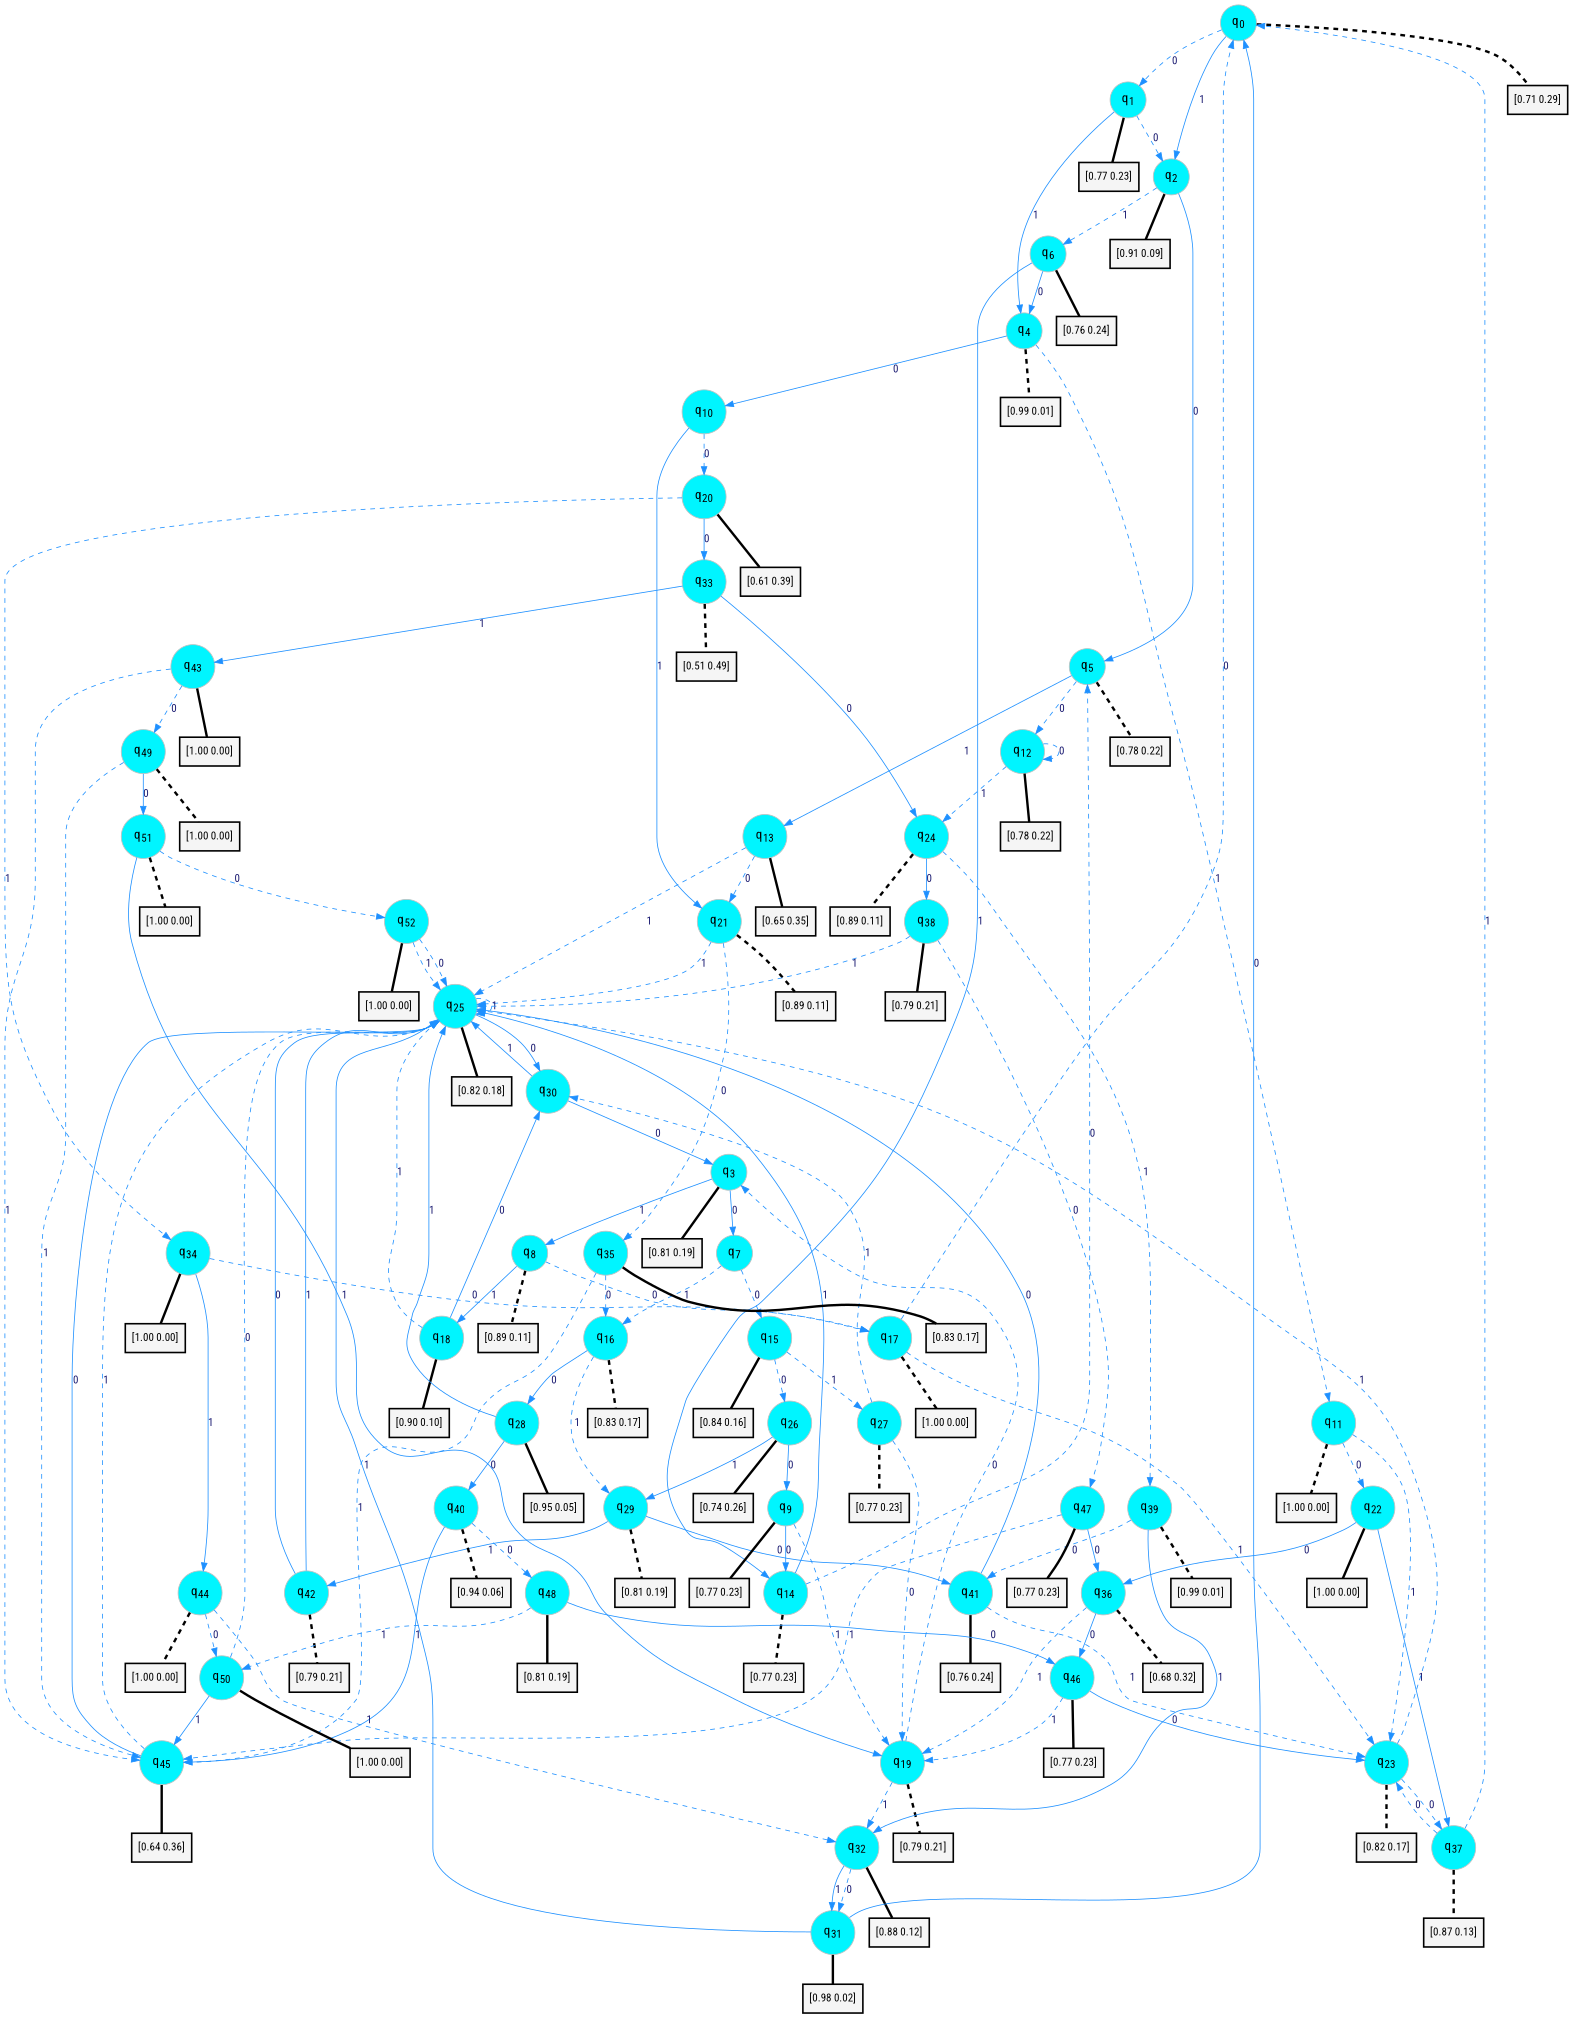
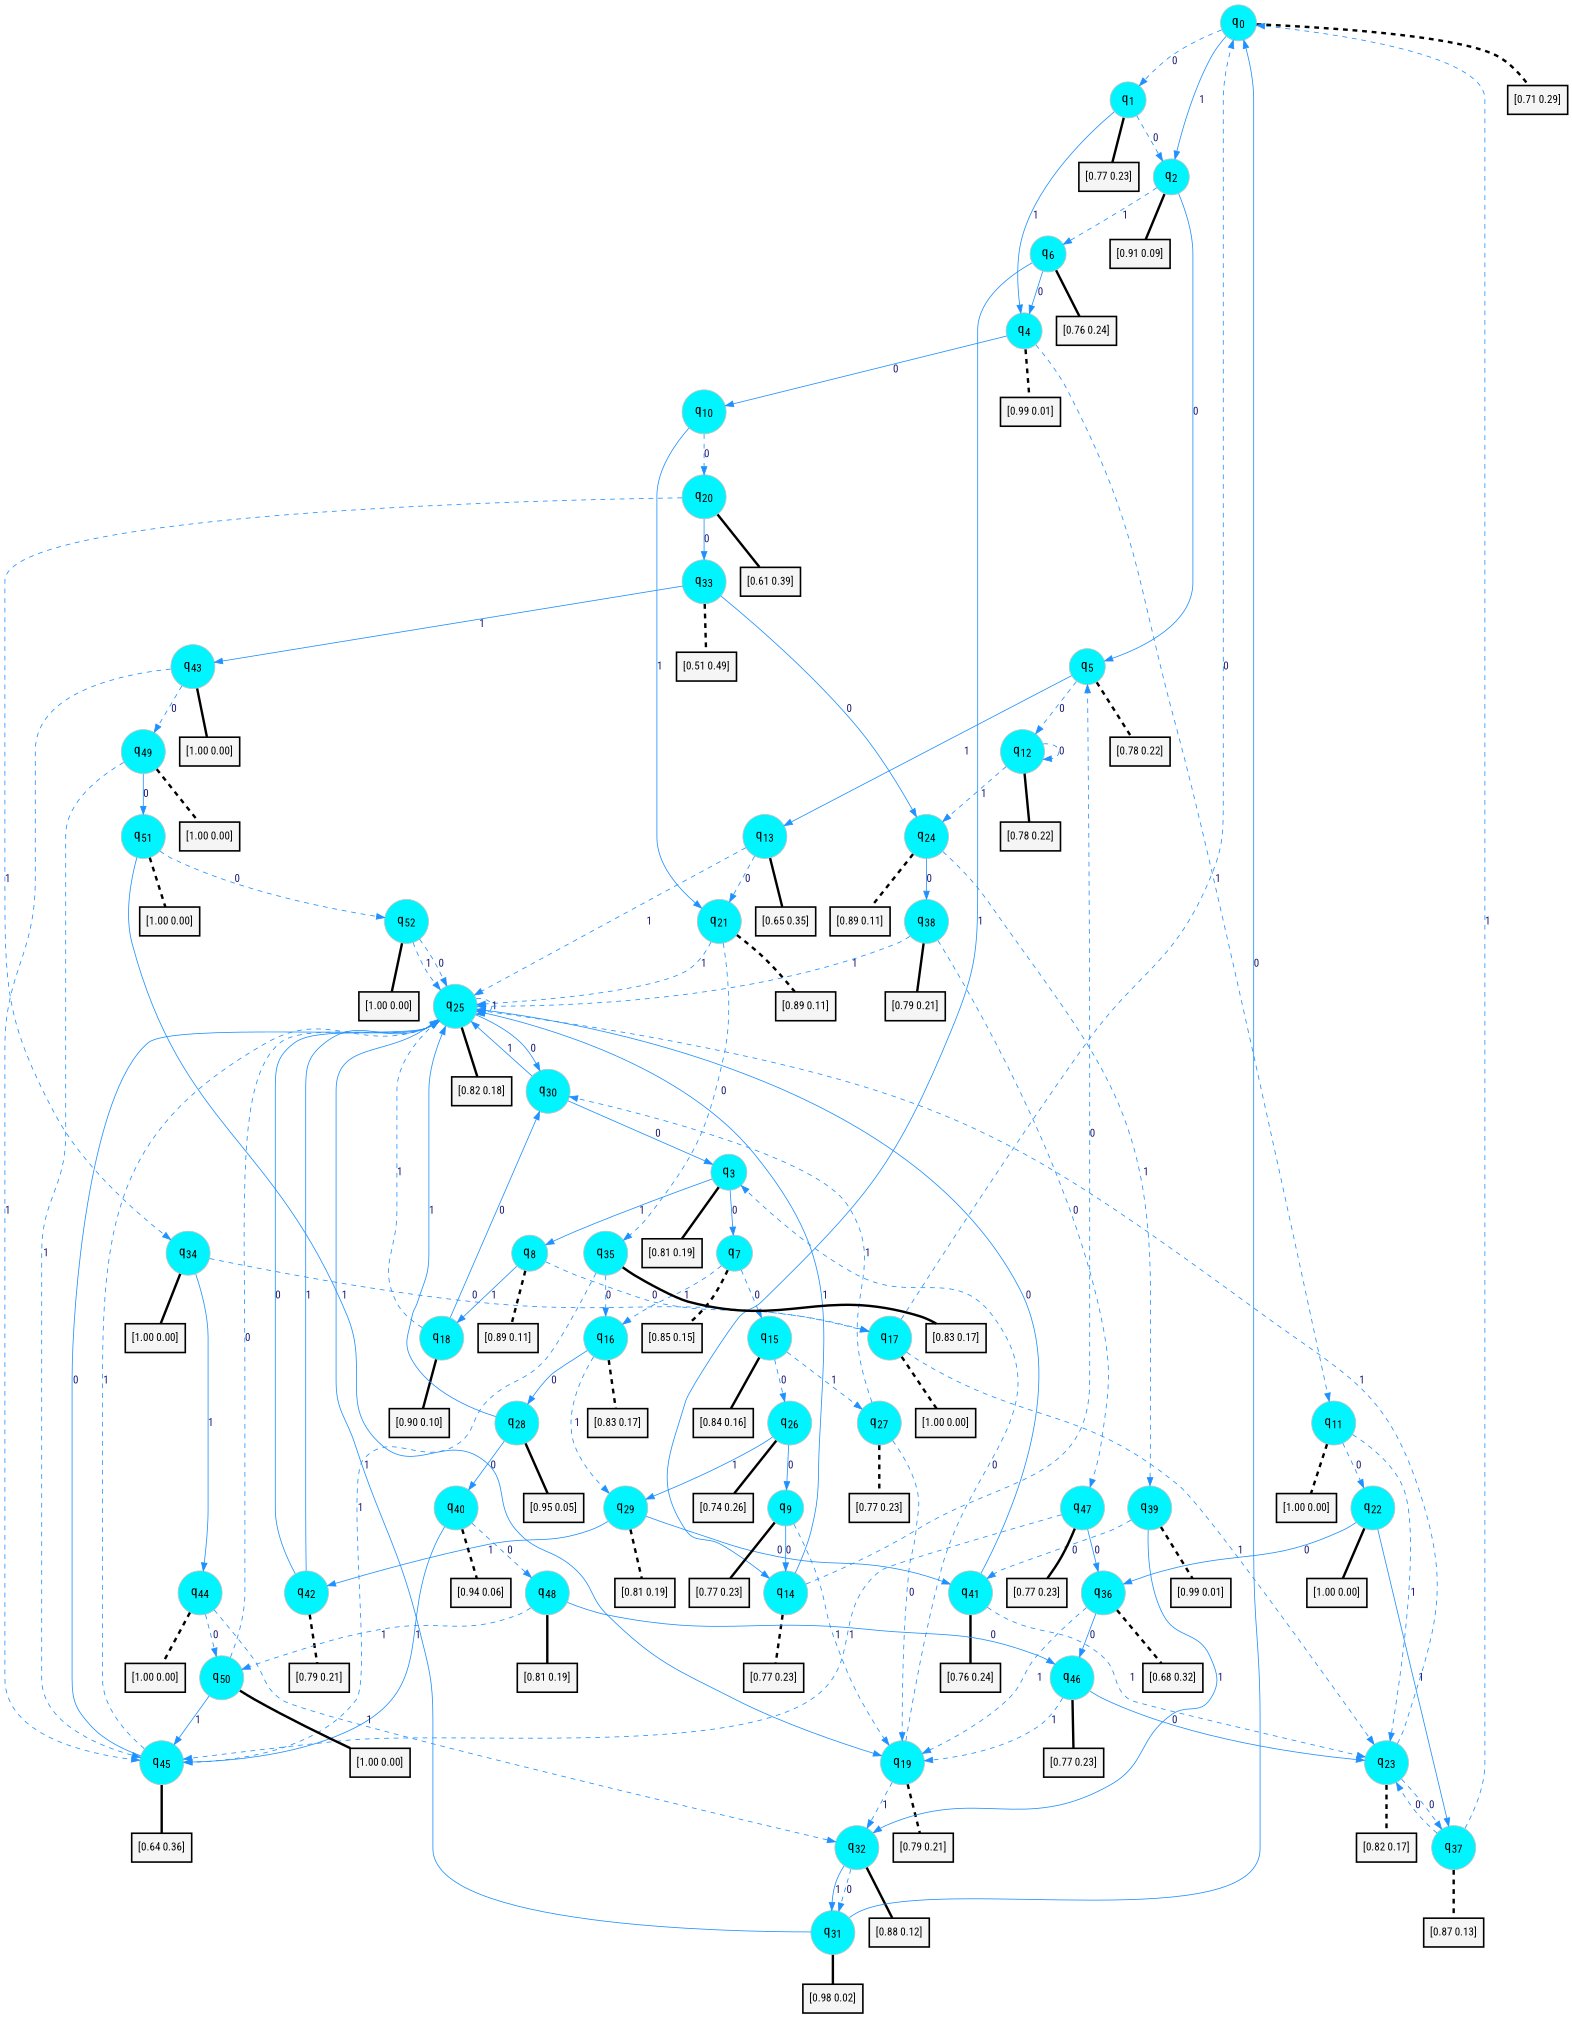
none -> (672, 1338)
